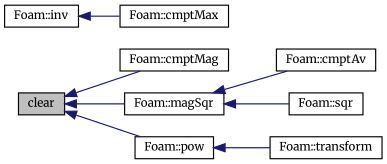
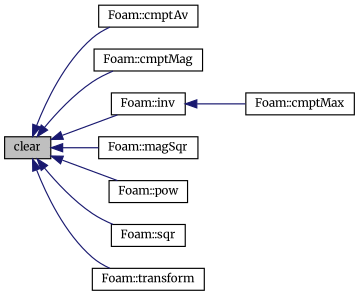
(256, 80) -> (65, 70)
(262, 104) -> (75, 200)
none -> (90, 125)
(248, 148) -> (65, 226)
